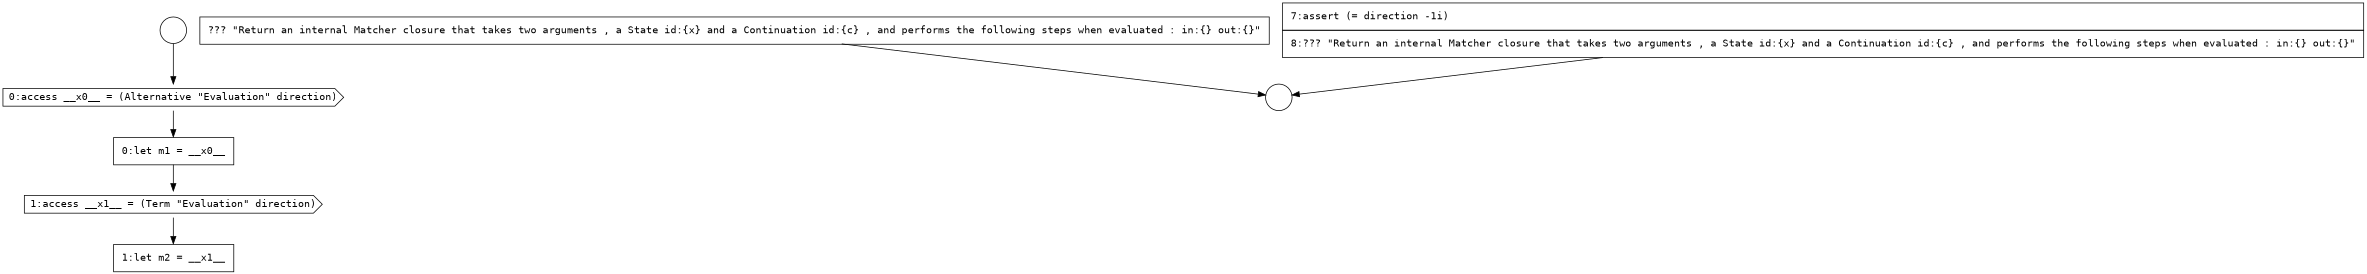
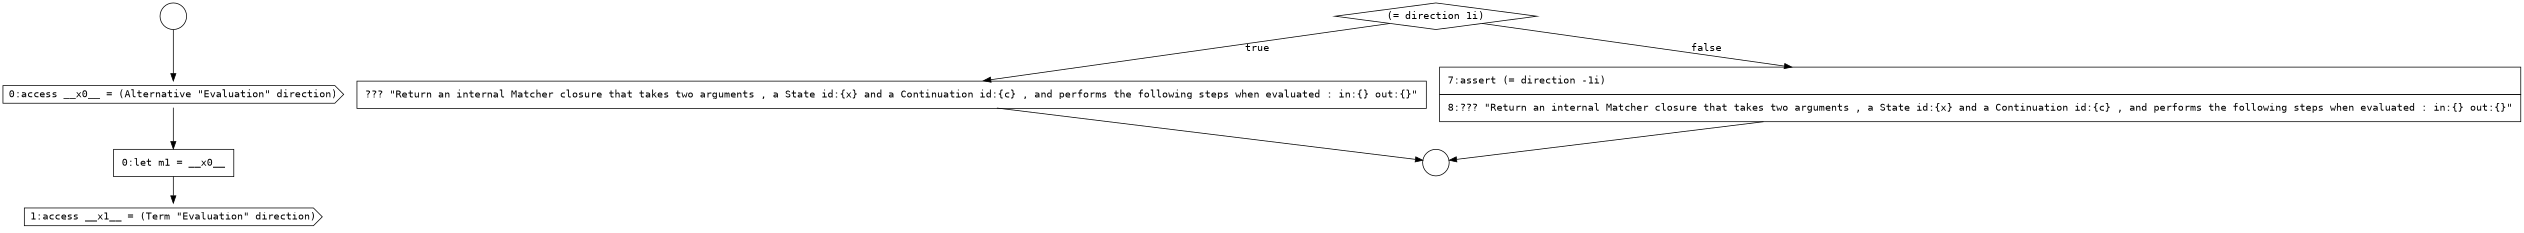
none -> (1436, 16)
(173, 258) -> none
